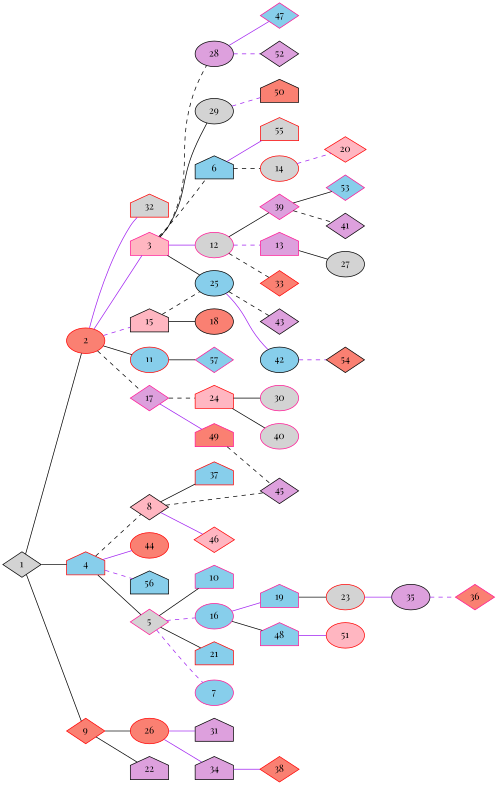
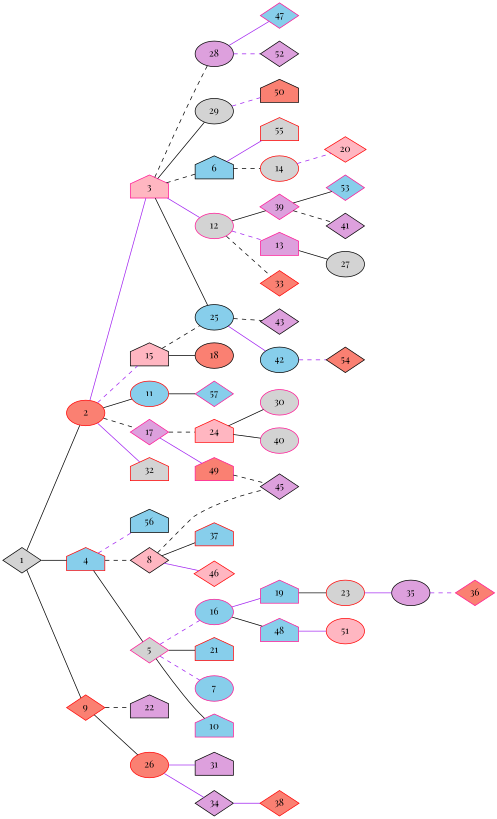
(149, 545) -> none
(117, 750) -> (118, 708)
(214, 769) -> (214, 803)
